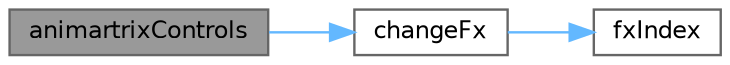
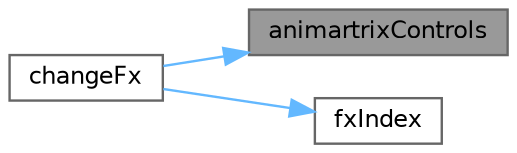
(299, 32) -> (194, 61)
